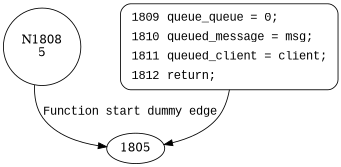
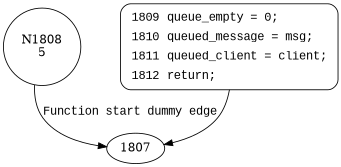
(223, 17) -> (223, 17)
(136, 148) -> (136, 148)
